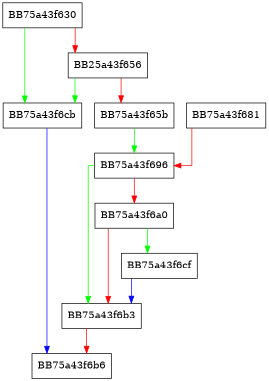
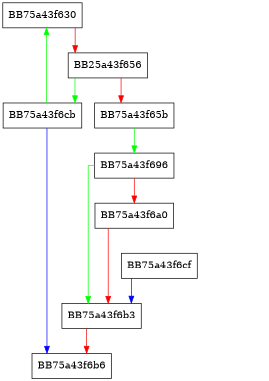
(25, 62) -> (47, 69)
(226, 116) -> none
(148, 237) -> none
